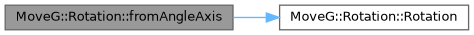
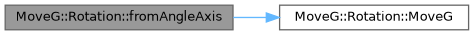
(374, 17) -> (374, 17)
